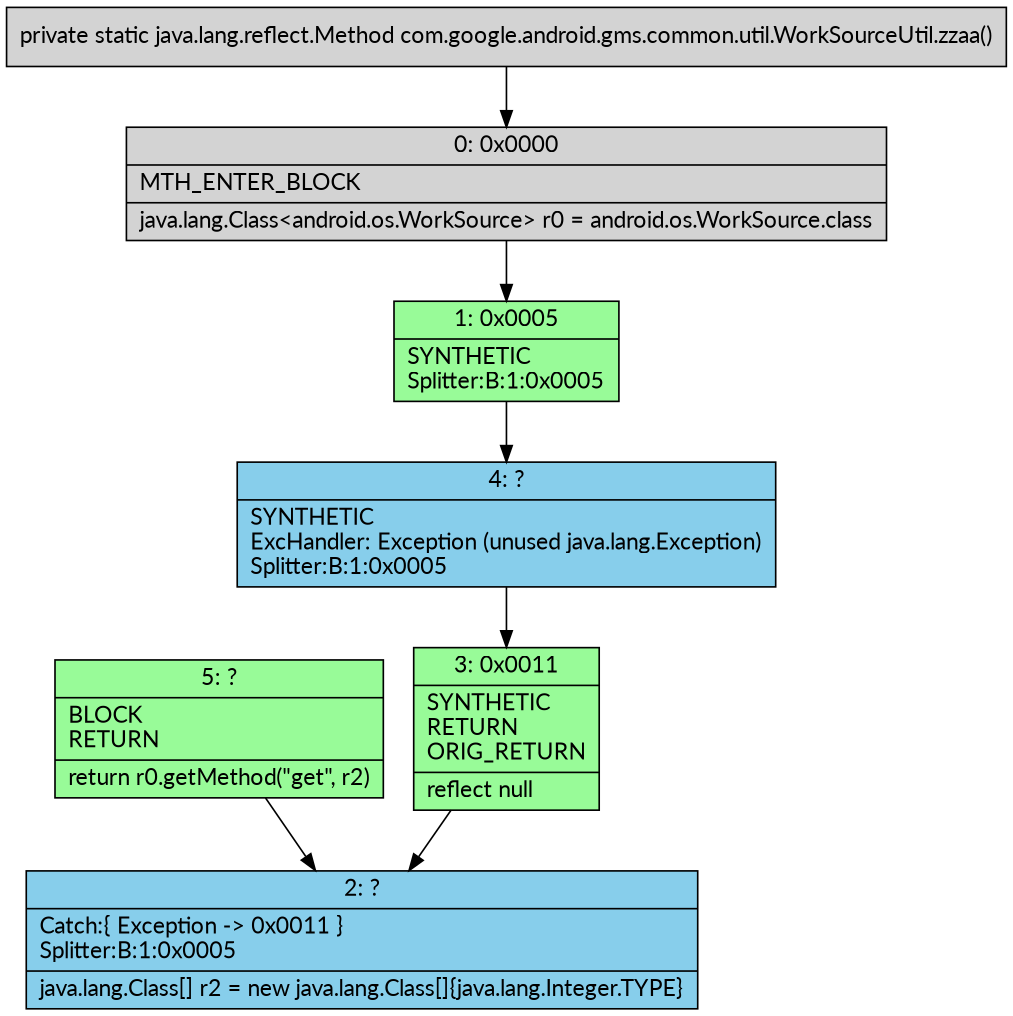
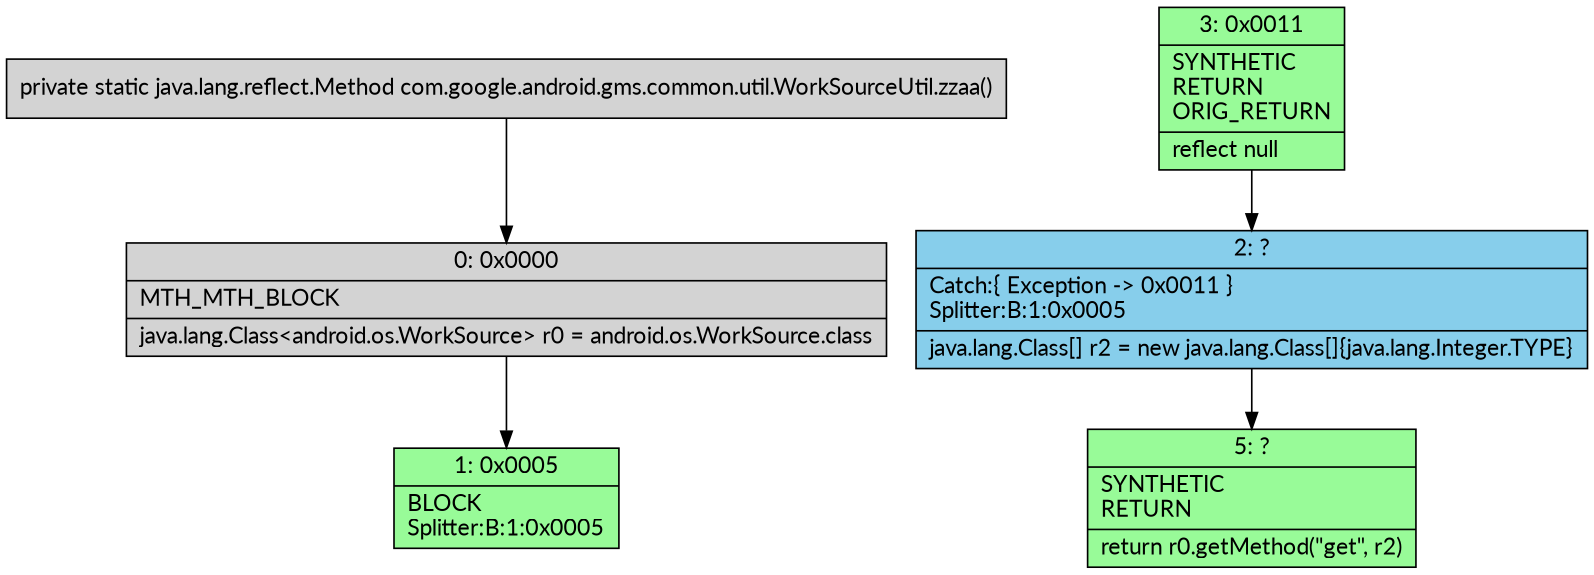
(250, 183) -> (240, 299)
(470, 357) -> (445, 504)
(506, 525) -> none
(106, 716) -> (1163, 485)
(286, 827) -> (1252, 391)
